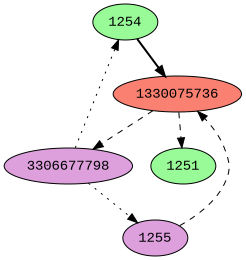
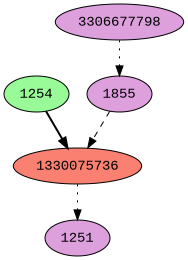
(95, 98) -> none
(180, 125) -> (77, 197)
(127, 127) -> none
(183, 166) -> (77, 238)
(155, 238) -> (120, 94)
